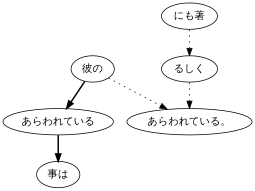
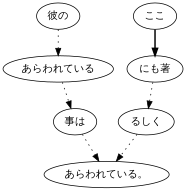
none -> (155, 16)
(78, 92) -> (58, 39)
(135, 92) -> (89, 145)
(58, 145) -> (66, 92)
